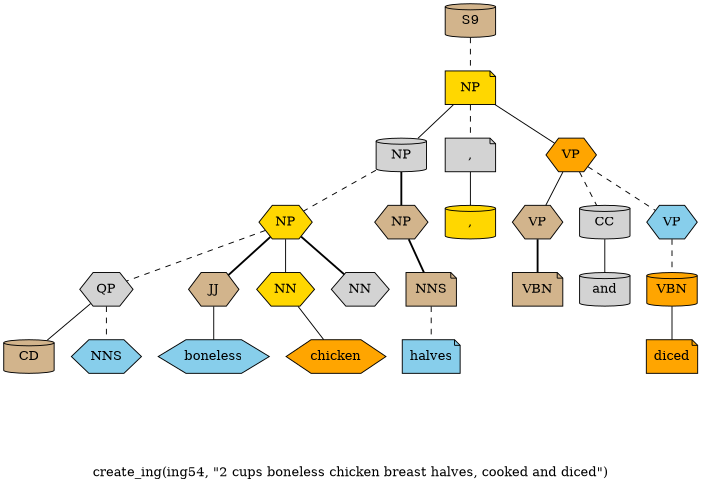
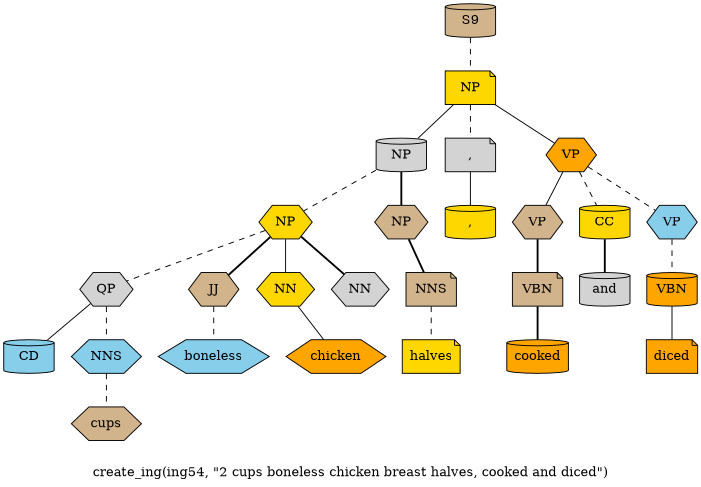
(605, 222) -> (605, 222)
(605, 256) -> (605, 256)
(214, 323) -> (214, 323)
(29, 357) -> (29, 357)
(431, 357) -> (431, 357)
none -> (538, 357)
none -> (106, 424)
